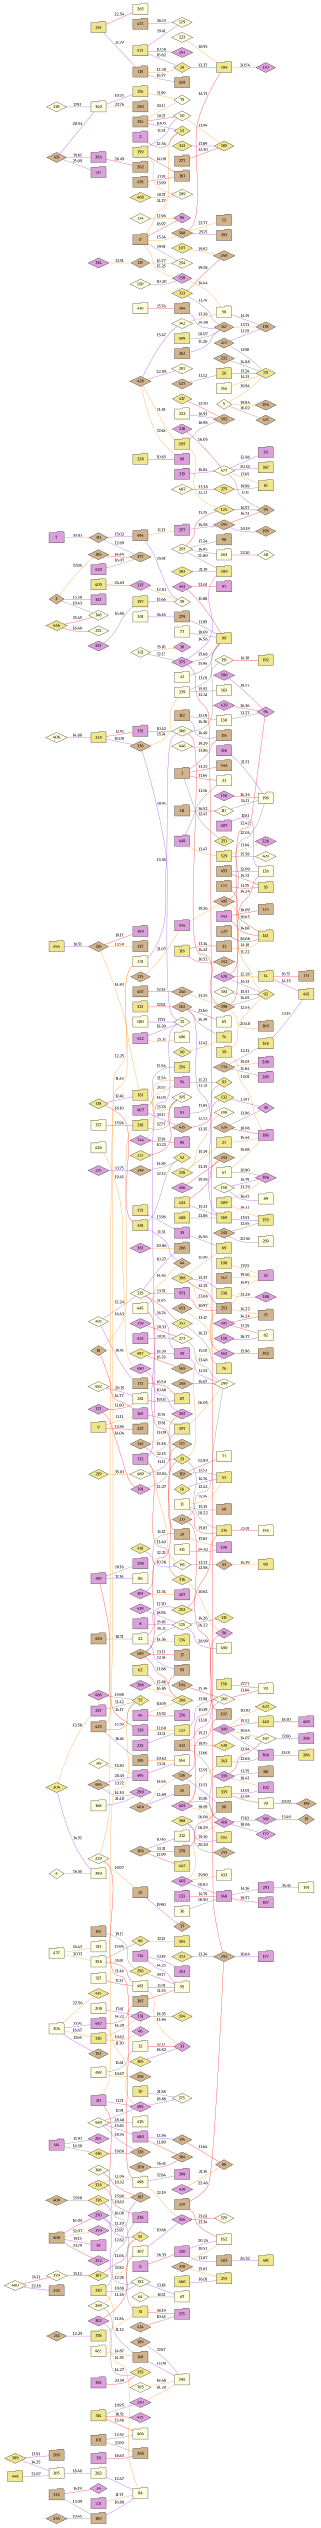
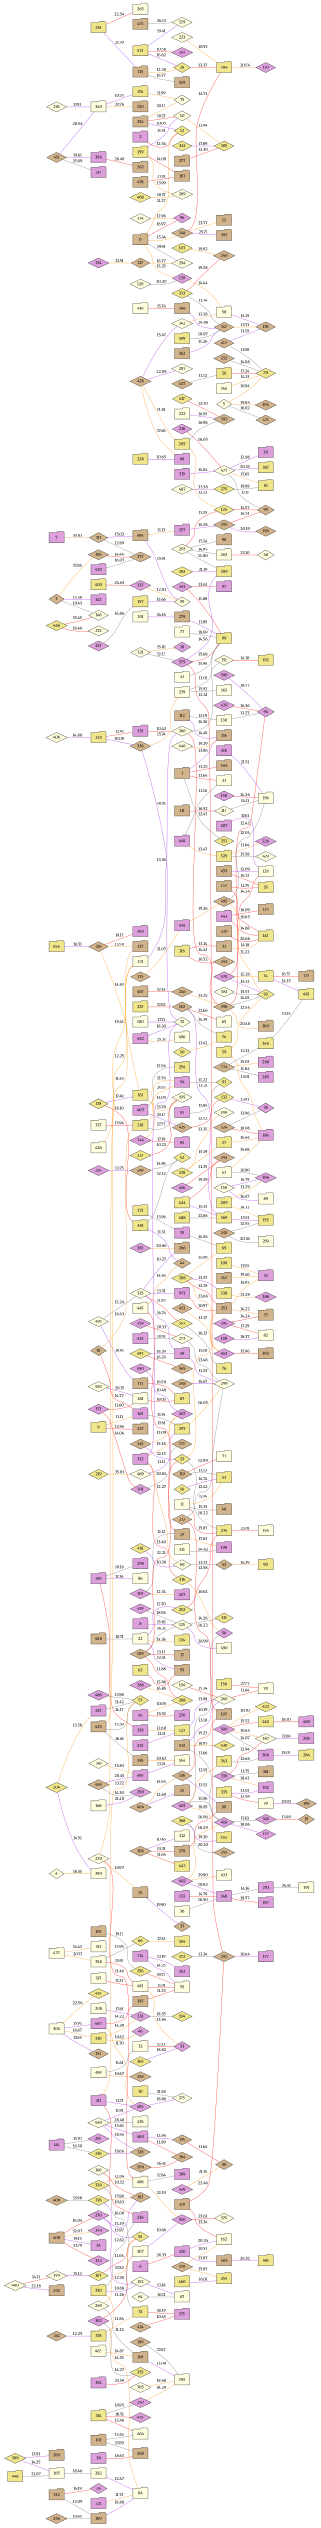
(123, 1259) -> (116, 1046)
(182, 1685) -> (182, 1685)
(199, 1717) -> (199, 1717)
(161, 1855) -> (161, 1855)
